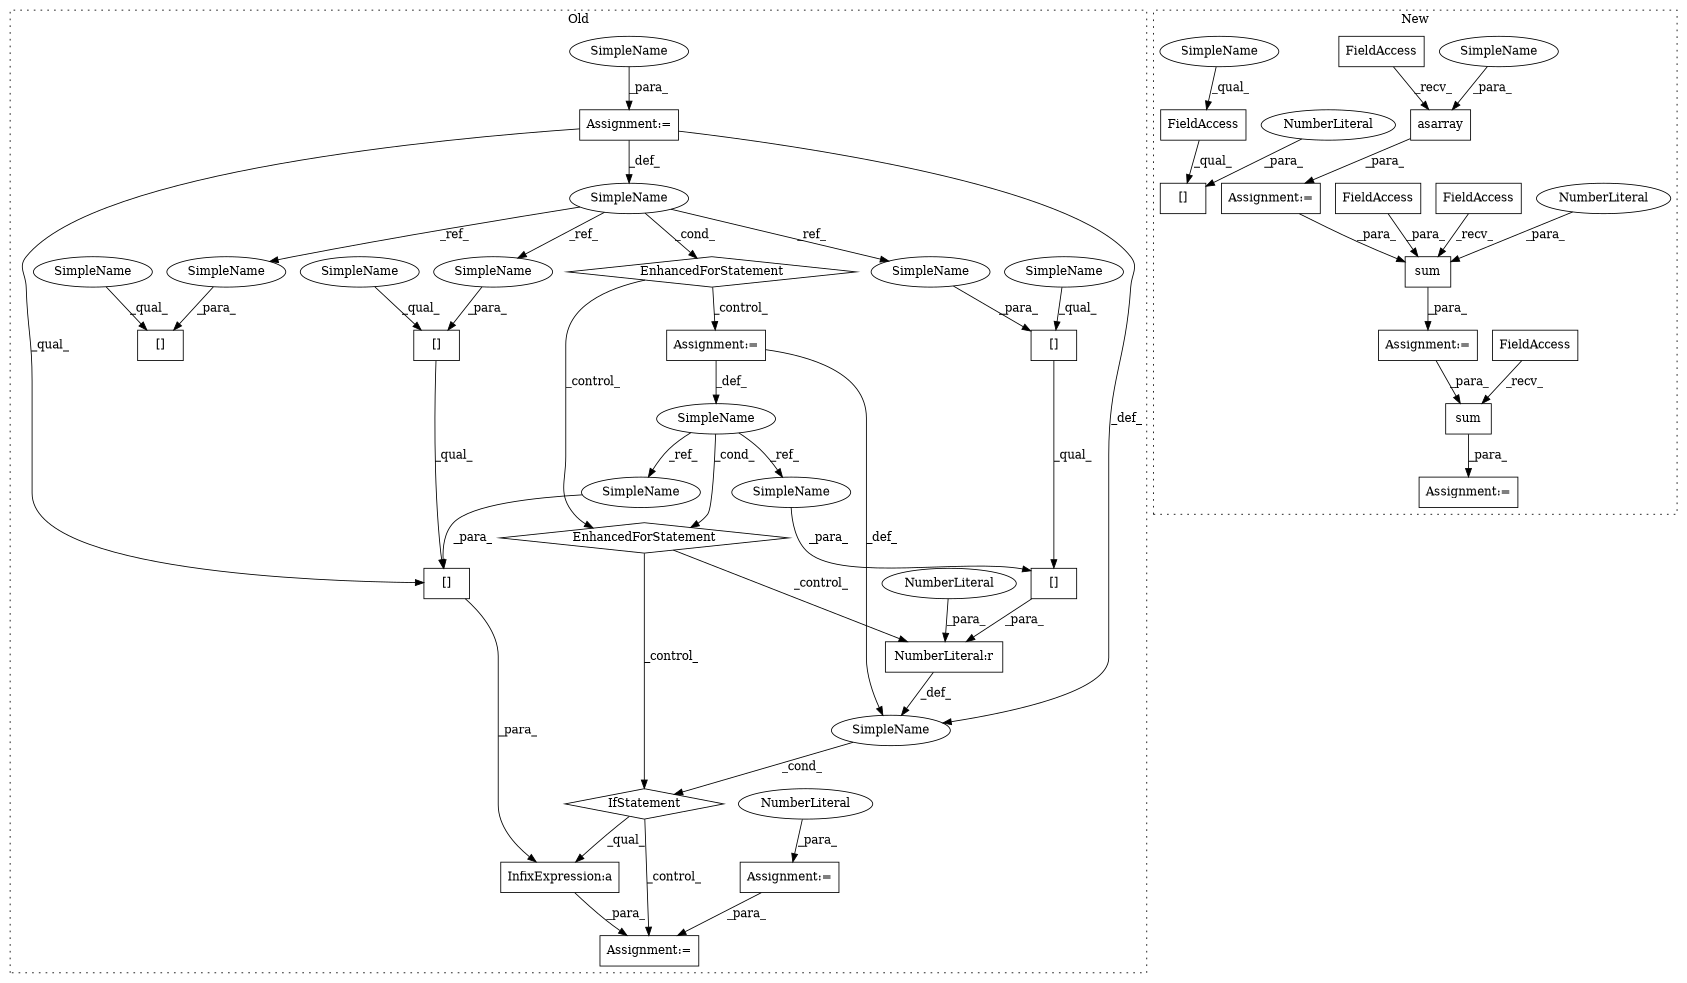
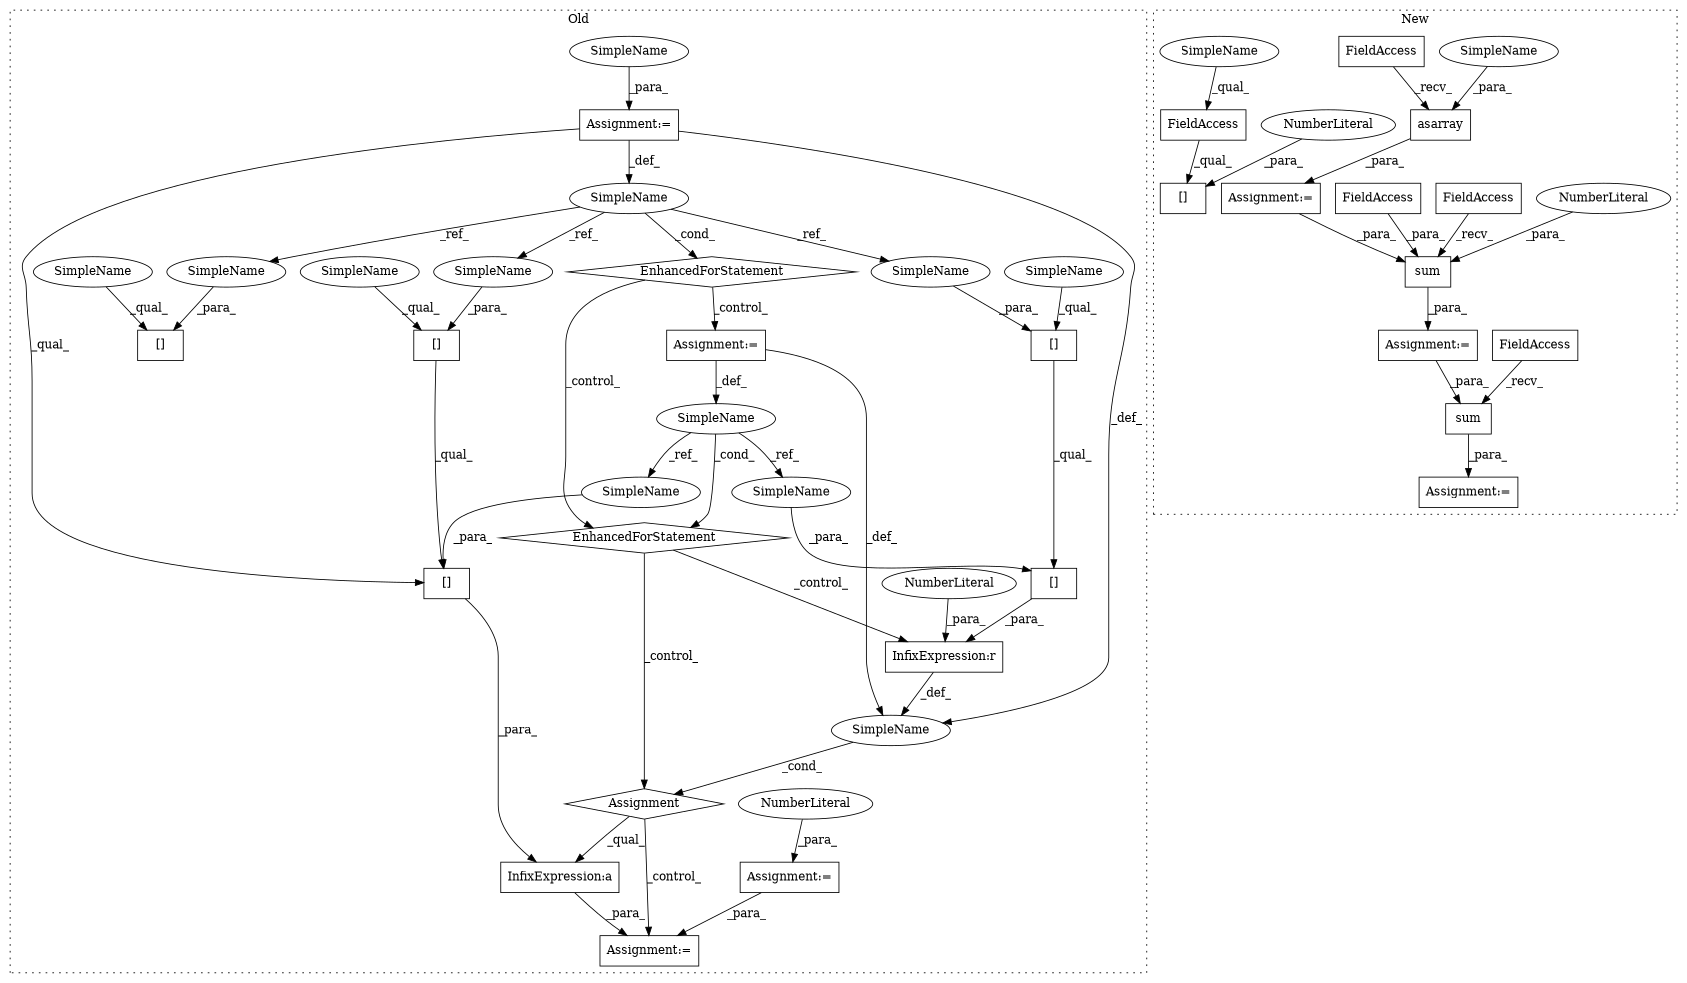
(944, 657) -> (944, 657)
(644, 804) -> (644, 804)
